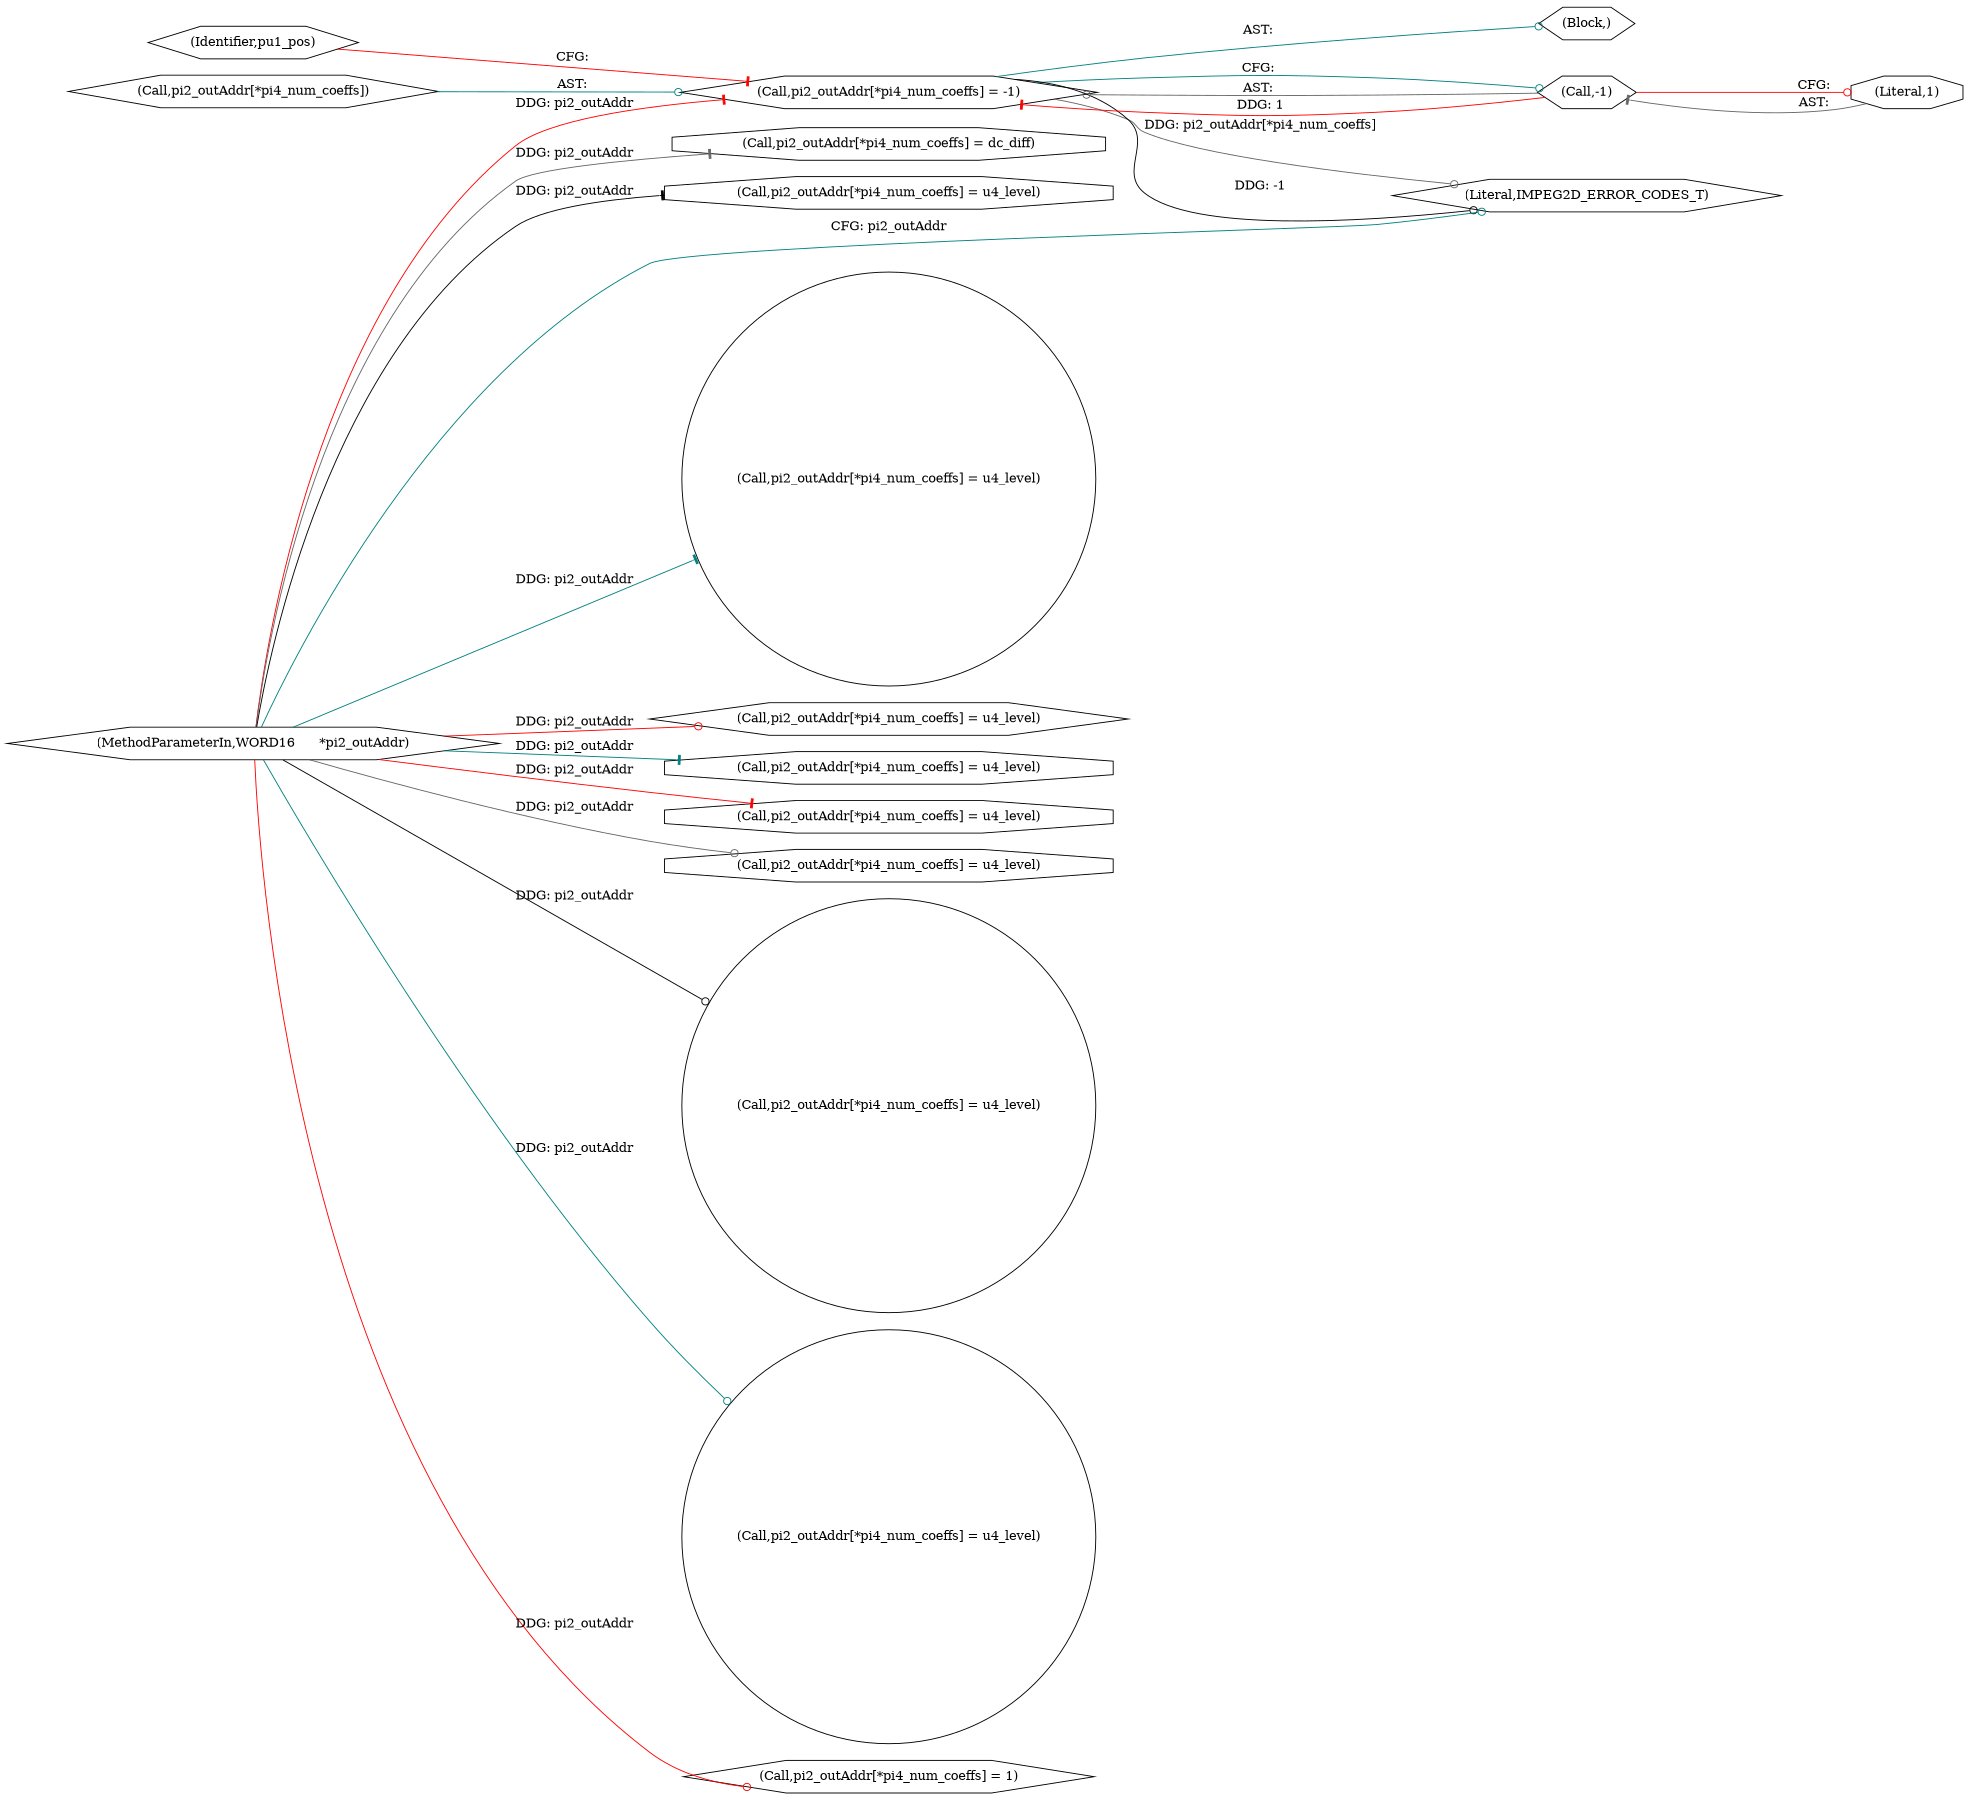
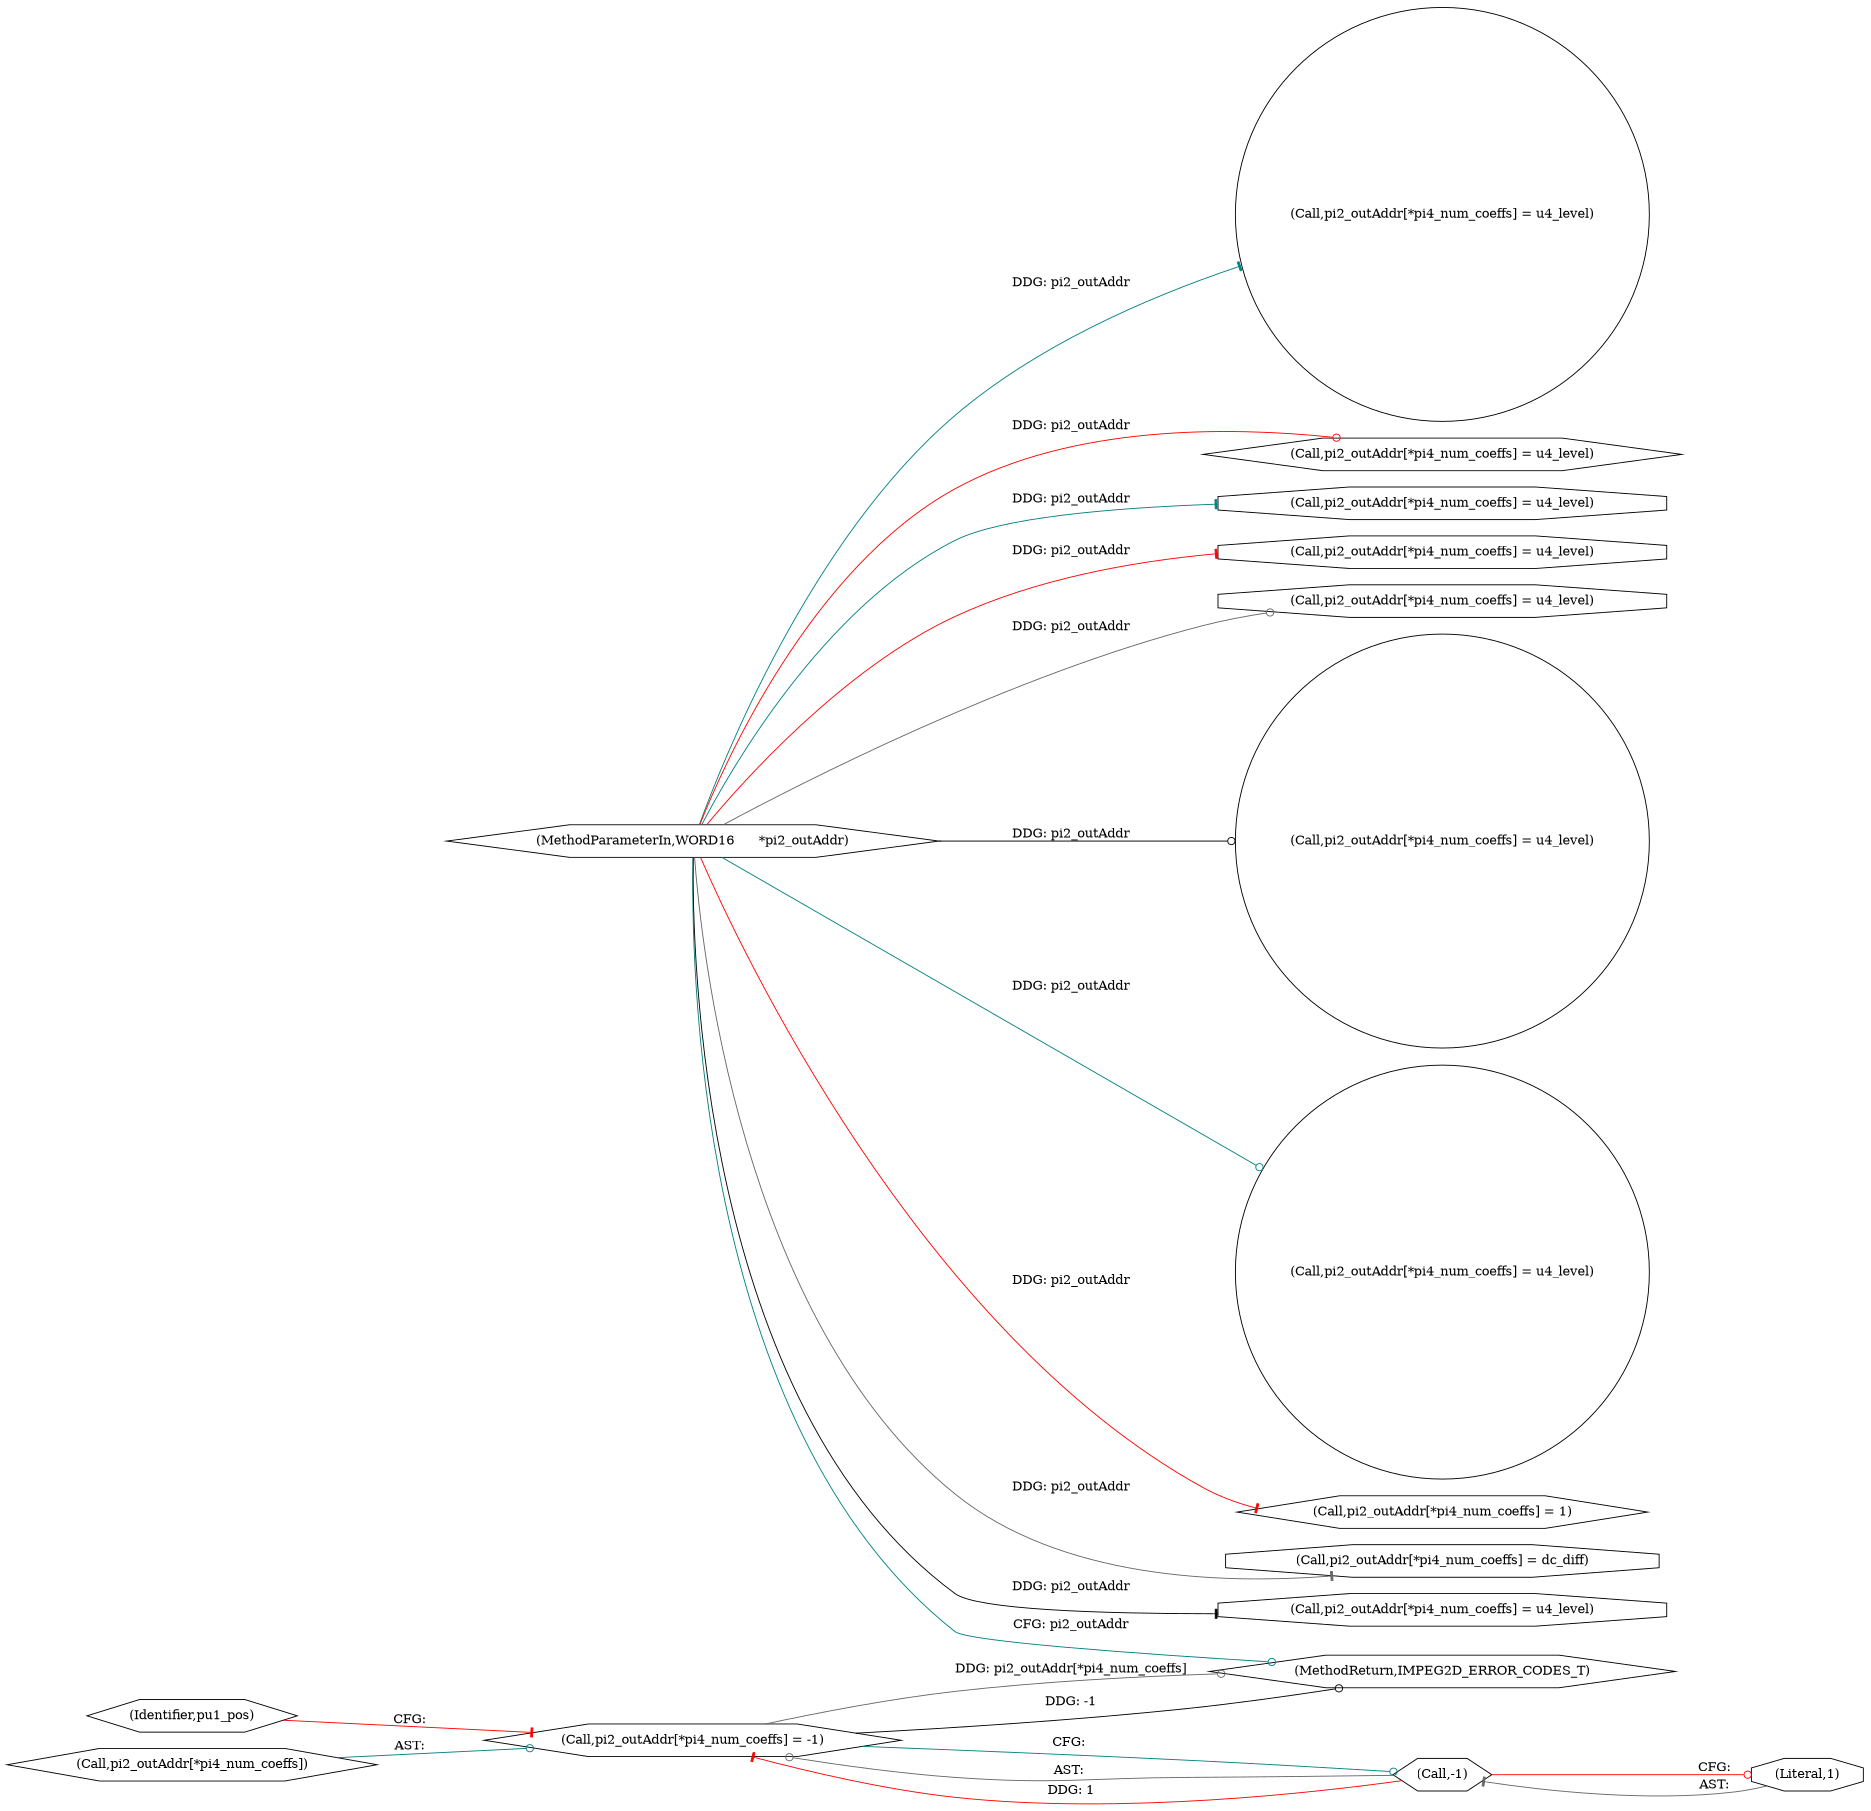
(1587, 24) -> none
(1587, 196) -> (1442, 1671)
(380, 316) -> none
(371, 1346) -> (922, 1233)
